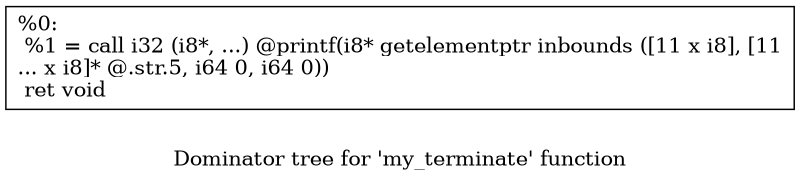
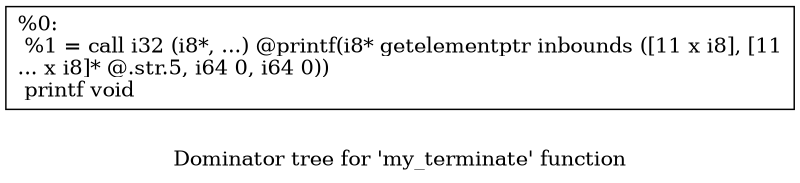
(62, 90) -> (76, 90)
